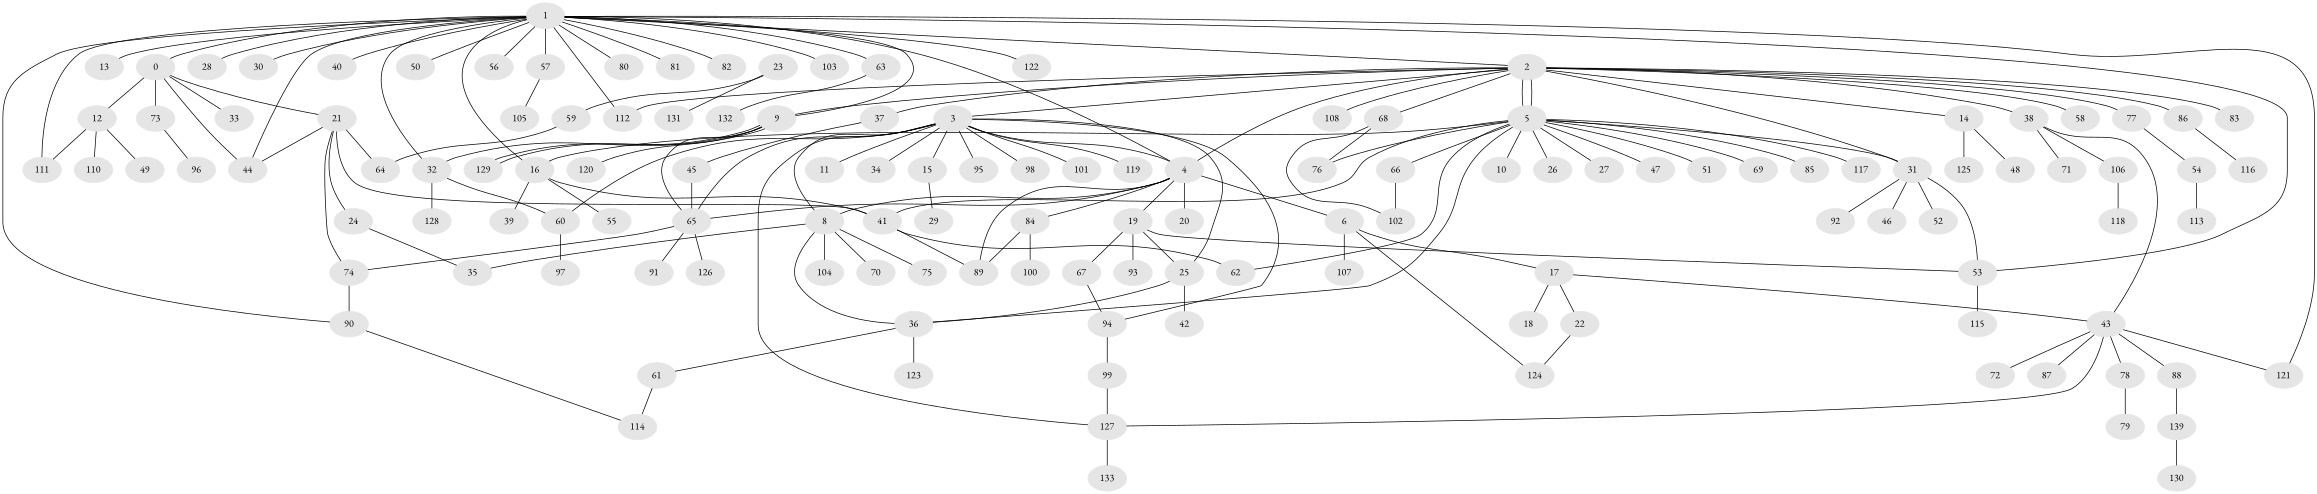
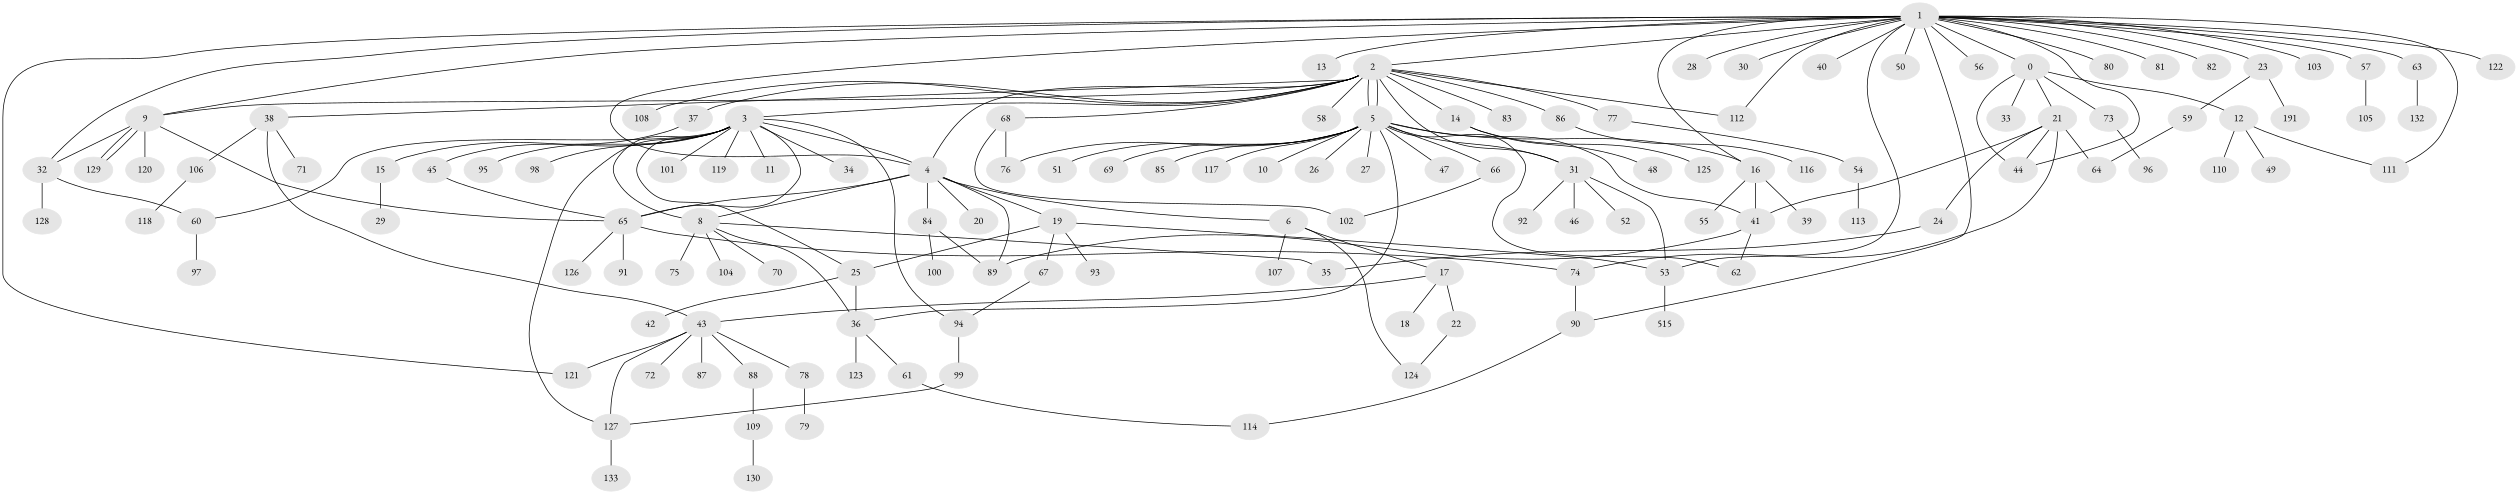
none -> (2150, 35)
(674, 119) -> (2290, 119)
(1977, 324) -> (1665, 324)
(2177, 427) -> (753, 427)
